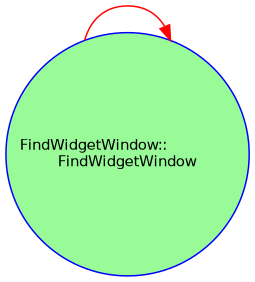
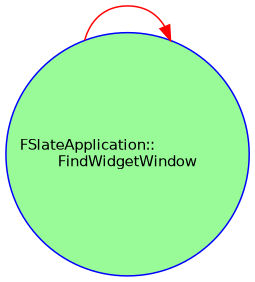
(128, 154) -> (128, 154)
